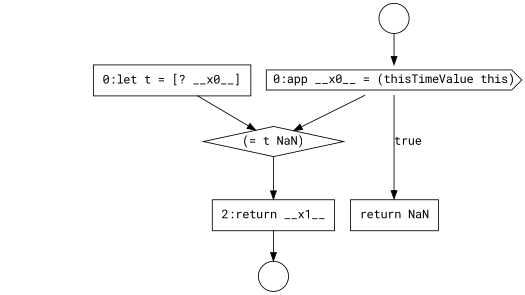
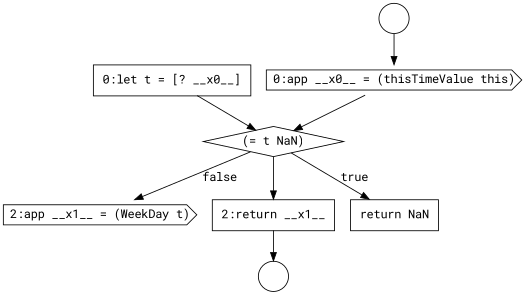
(394, 143) -> (327, 174)
none -> (100, 215)
